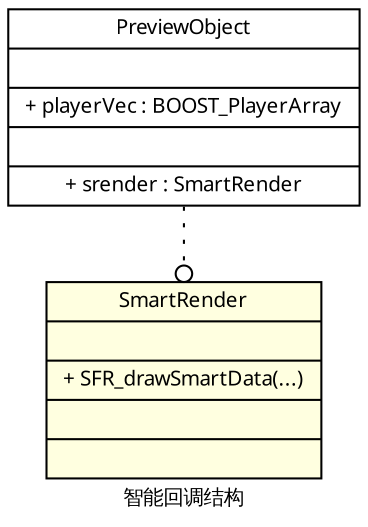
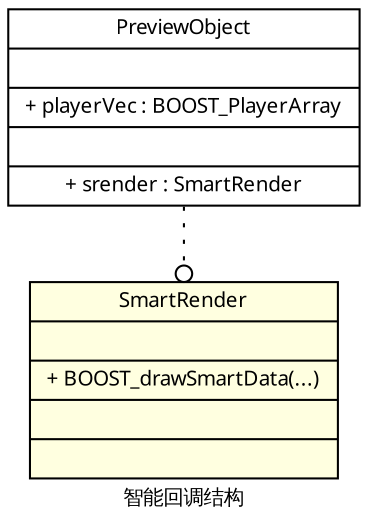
(184, 379) -> (184, 379)
